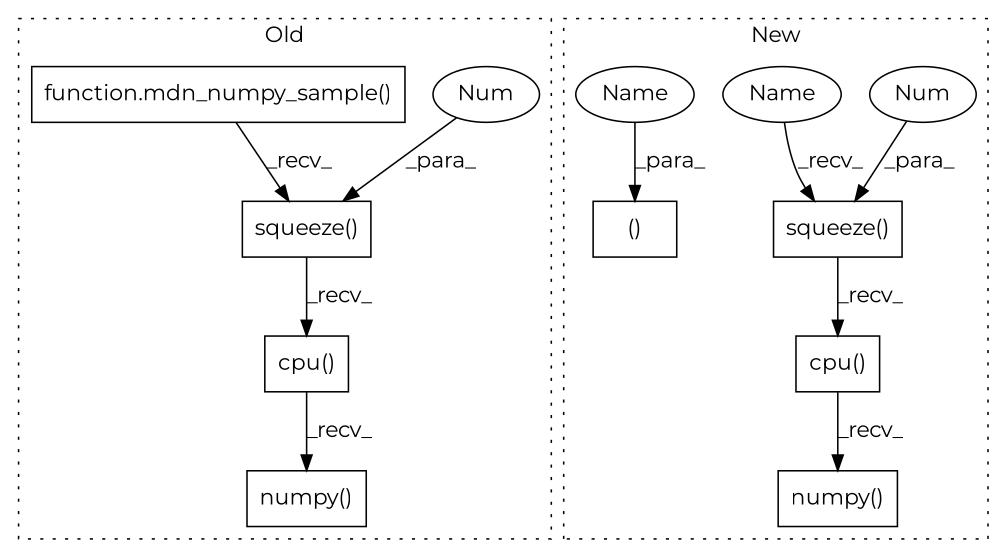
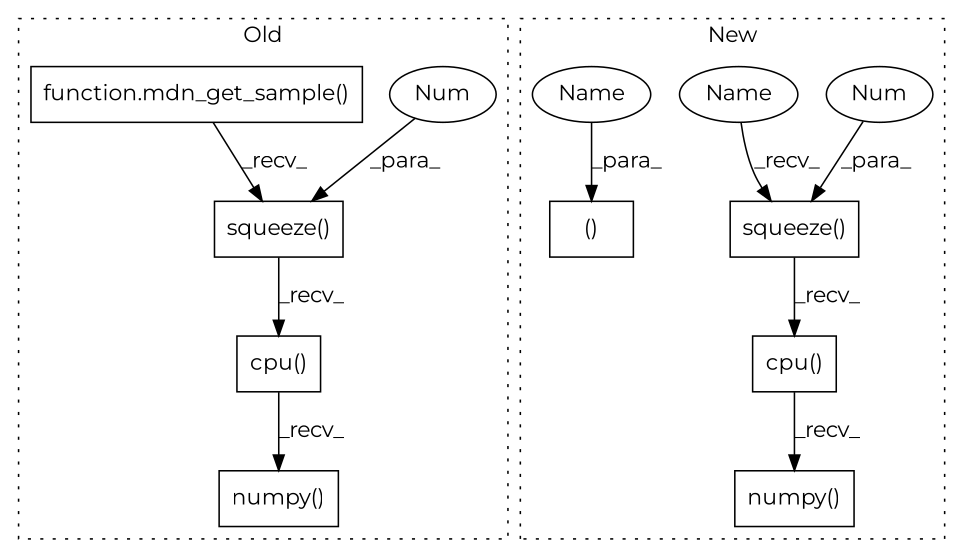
(218, 94) -> (197, 94)
